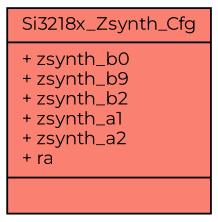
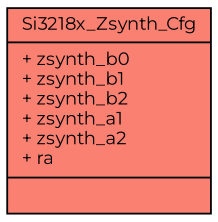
(76, 79) -> (74, 79)
